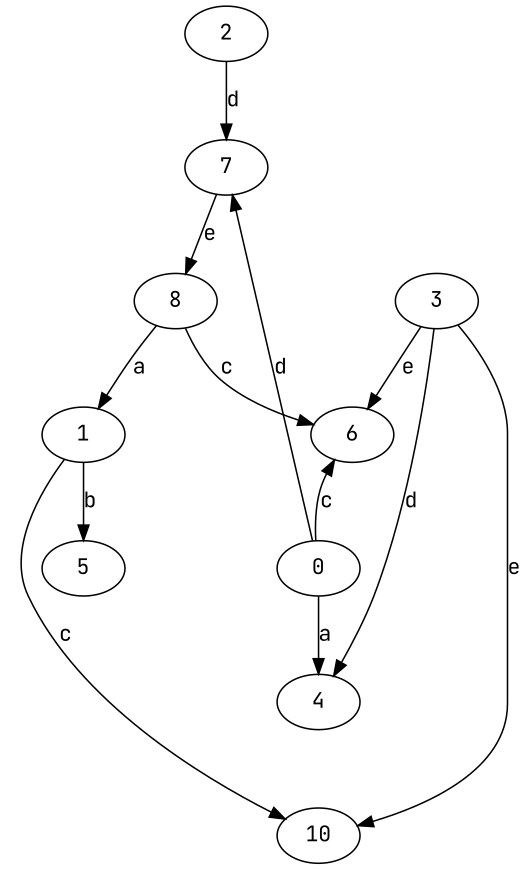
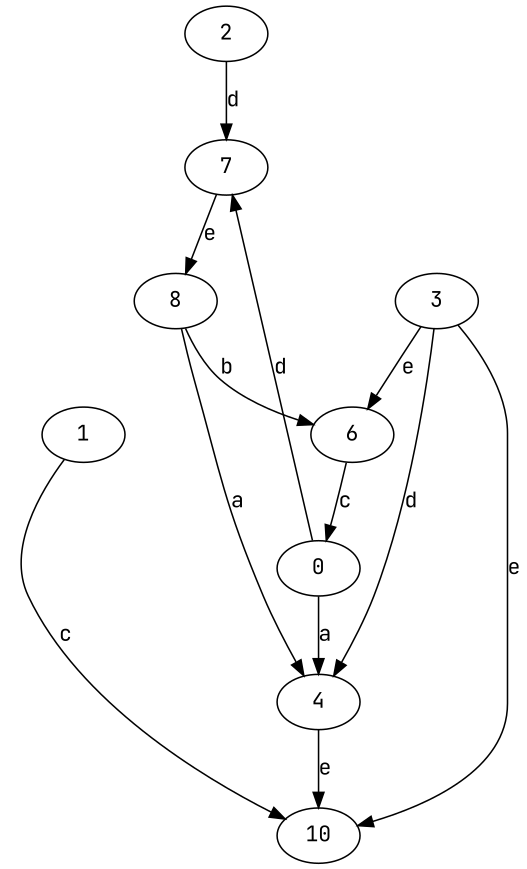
(130, 360) -> (227, 500)
(227, 368) -> (227, 368)
(317, 506) -> (339, 494)
(84, 568) -> none
none -> (319, 761)
